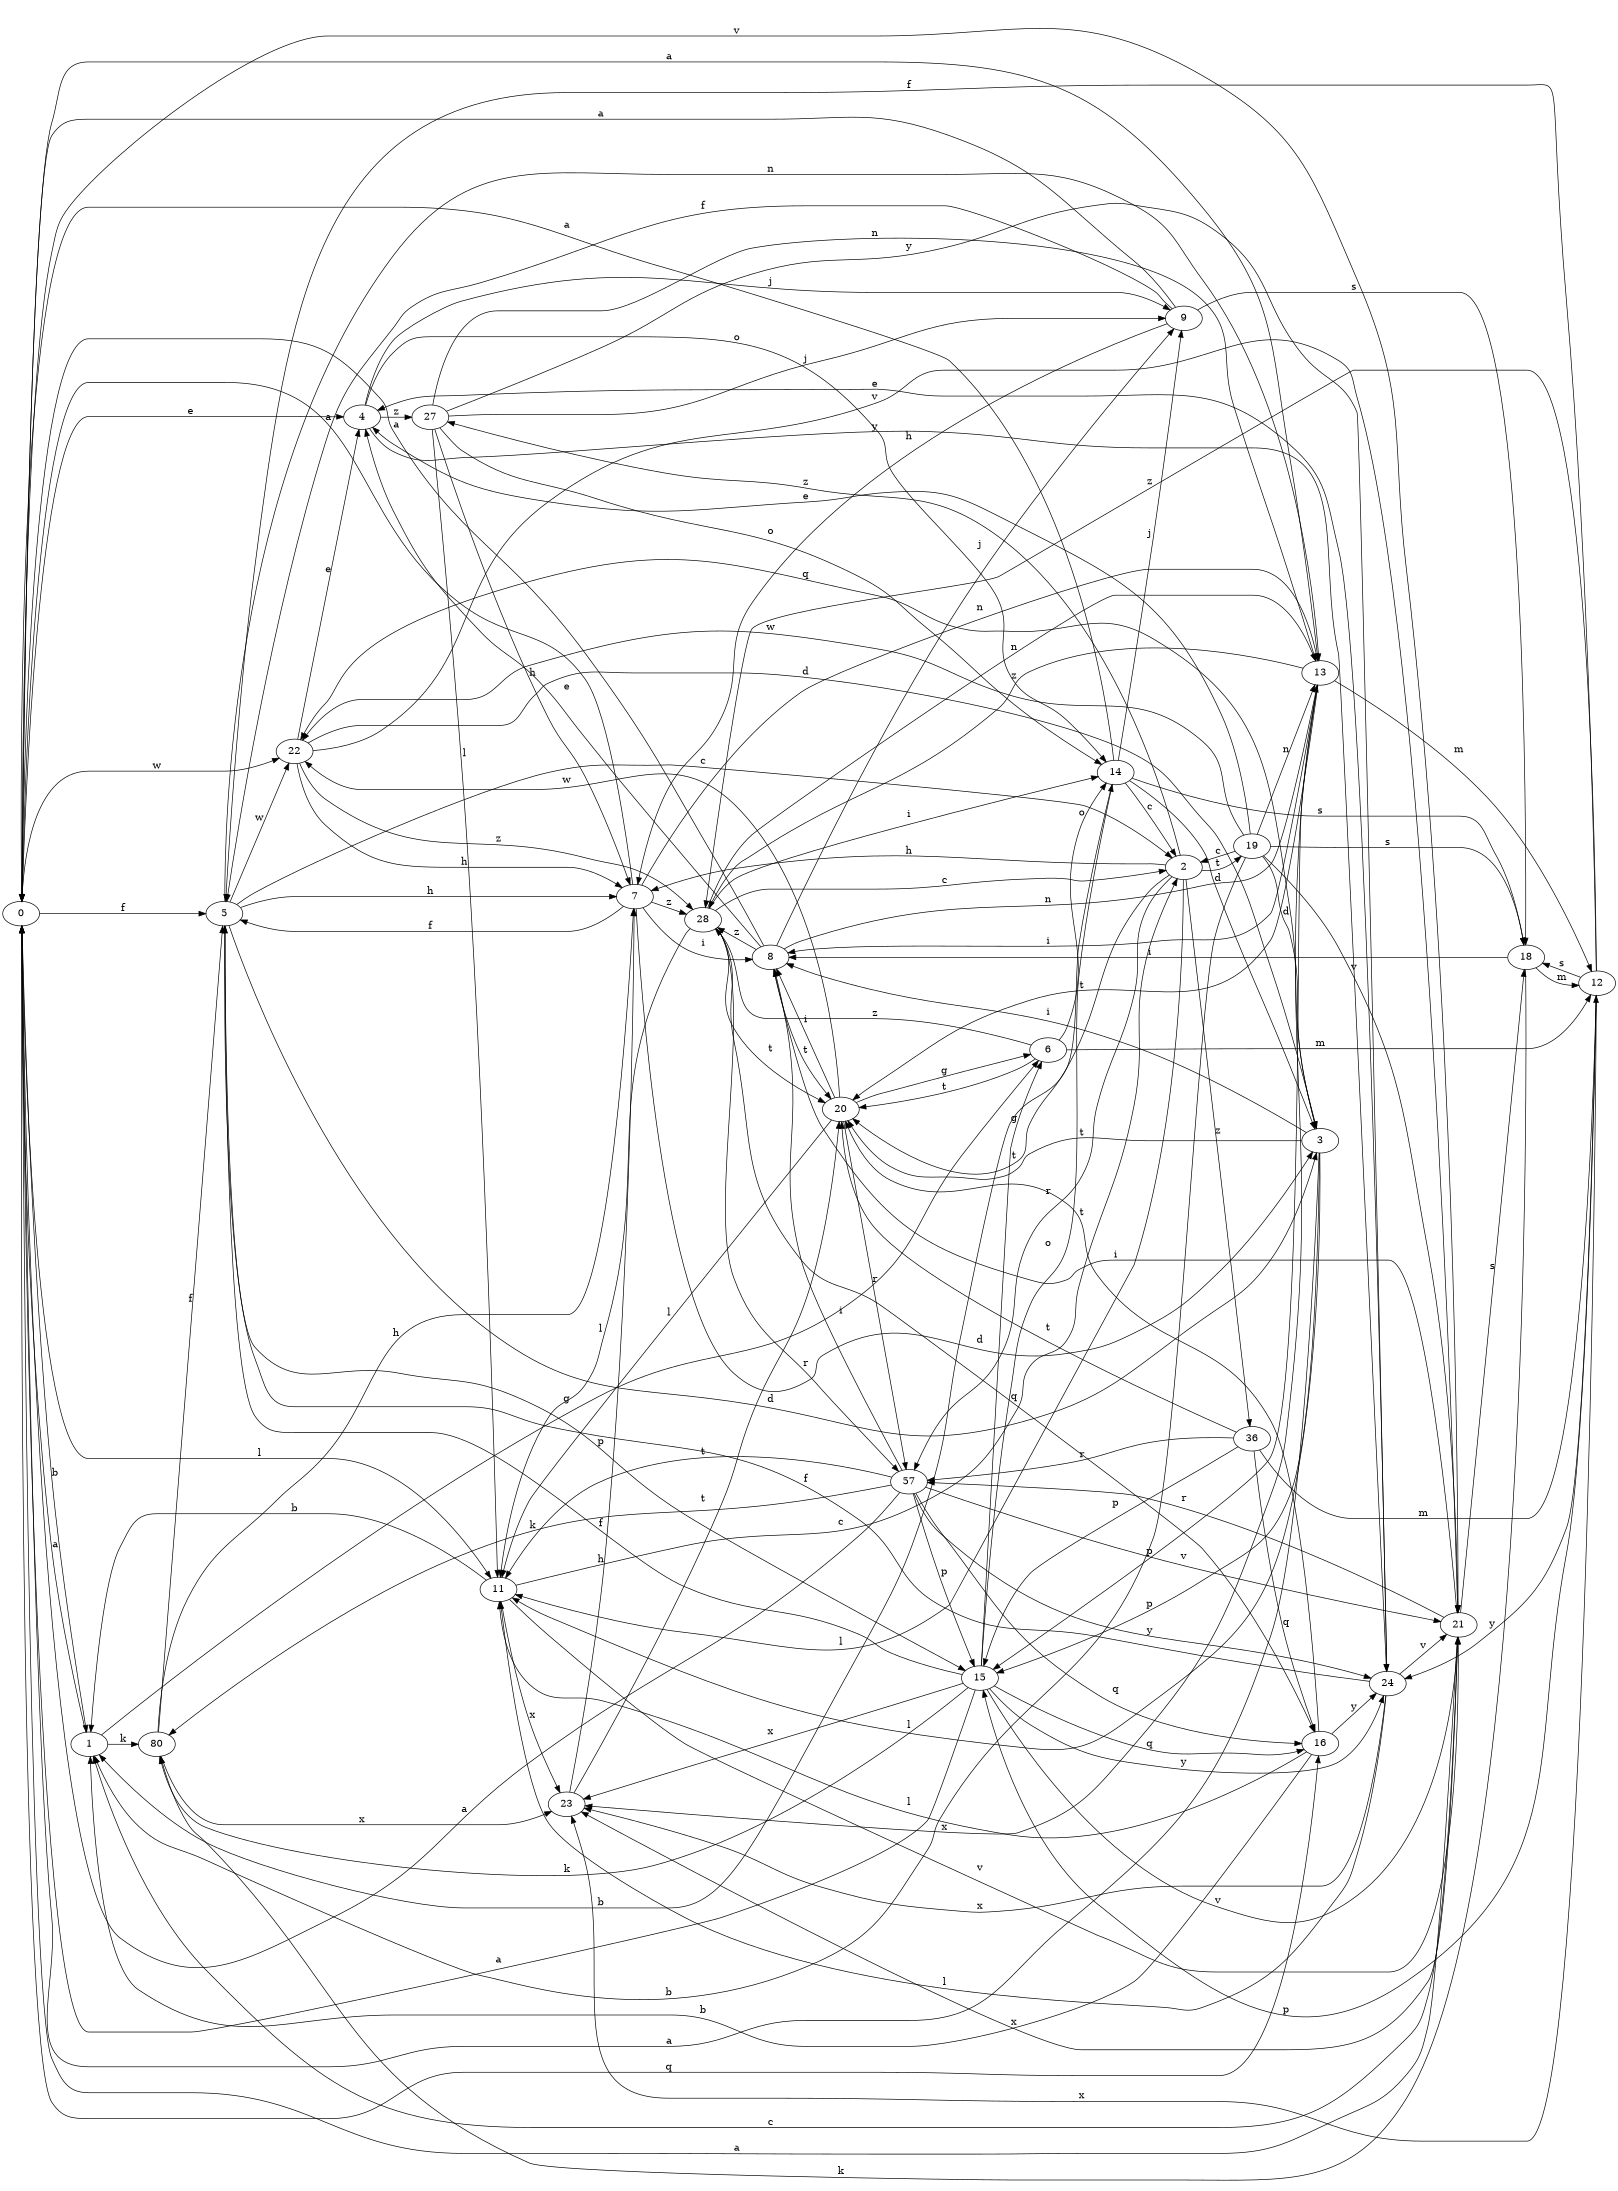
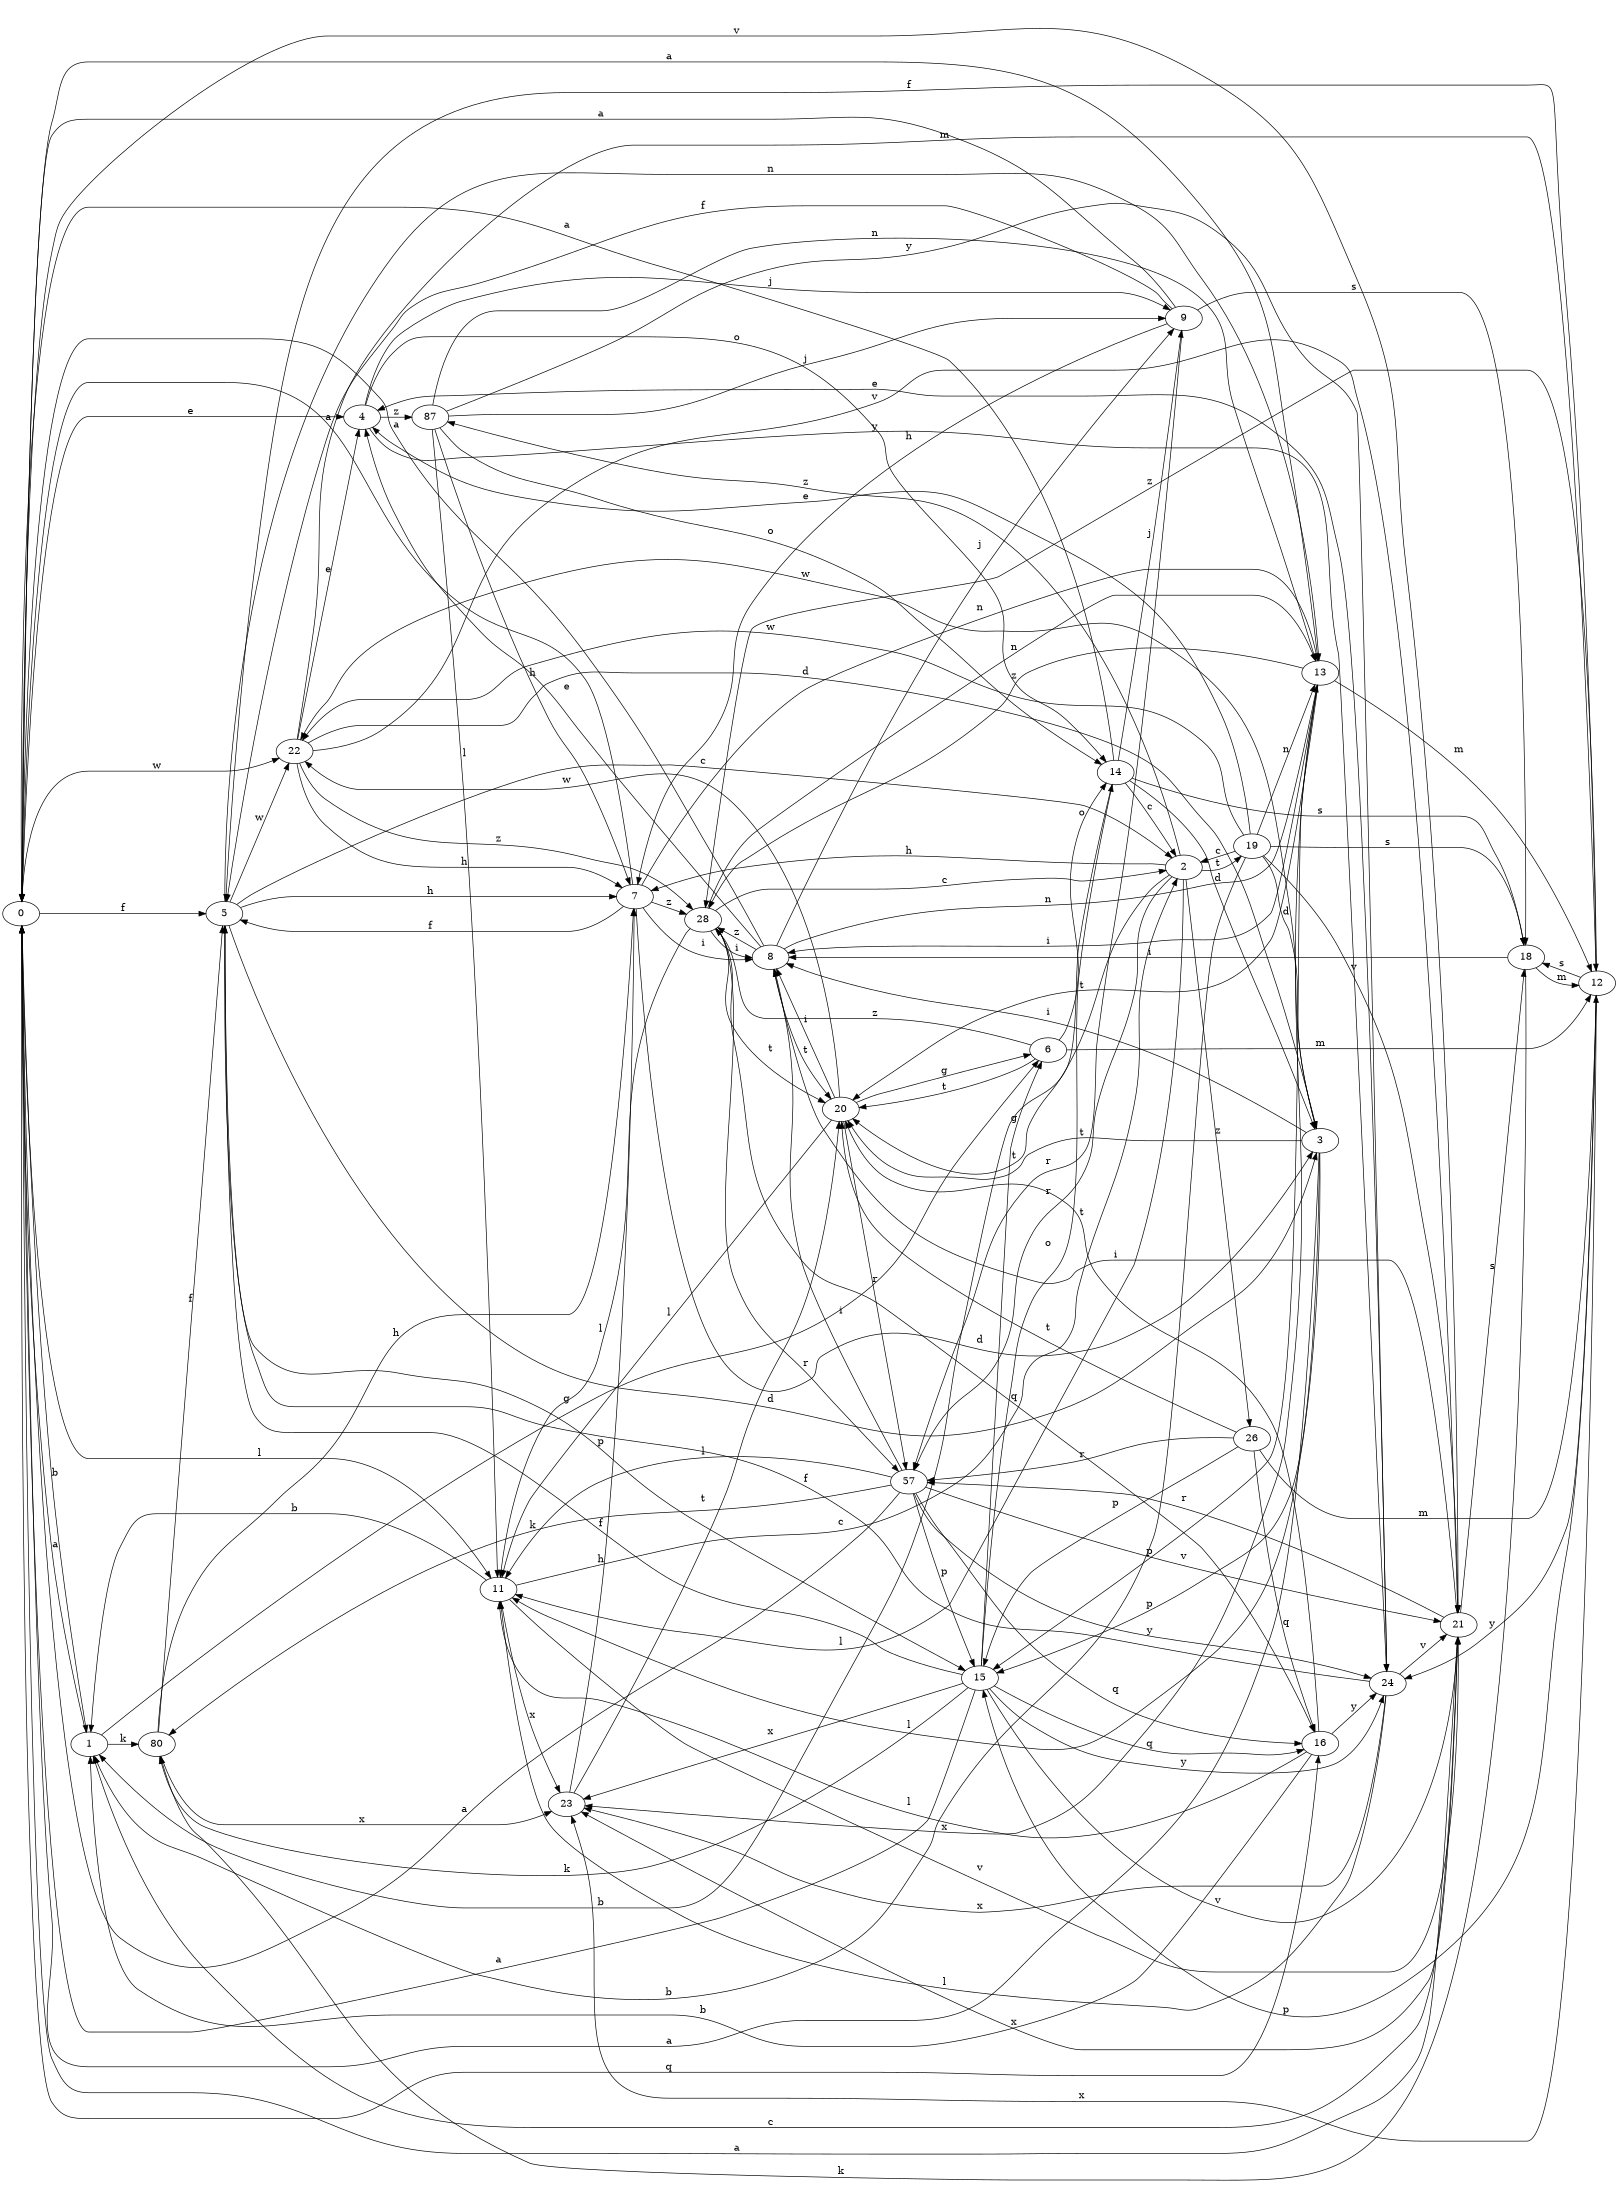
none -> (1126, 137)
(430, 417) -> (430, 417)
(806, 574) -> (806, 574)
(893, 829) -> (718, 941)
none -> (1114, 925)
(1252, 1439) -> (1252, 1439)
(703, 1452) -> (703, 1452)
